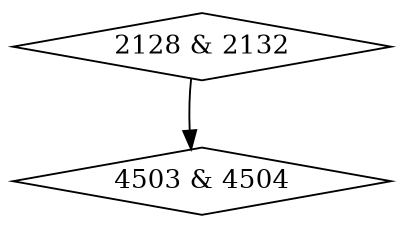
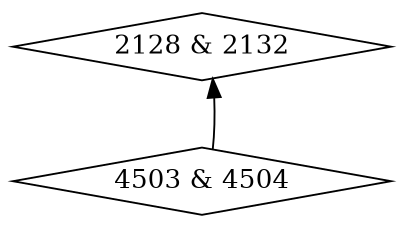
(189, 104) -> (214, 124)
